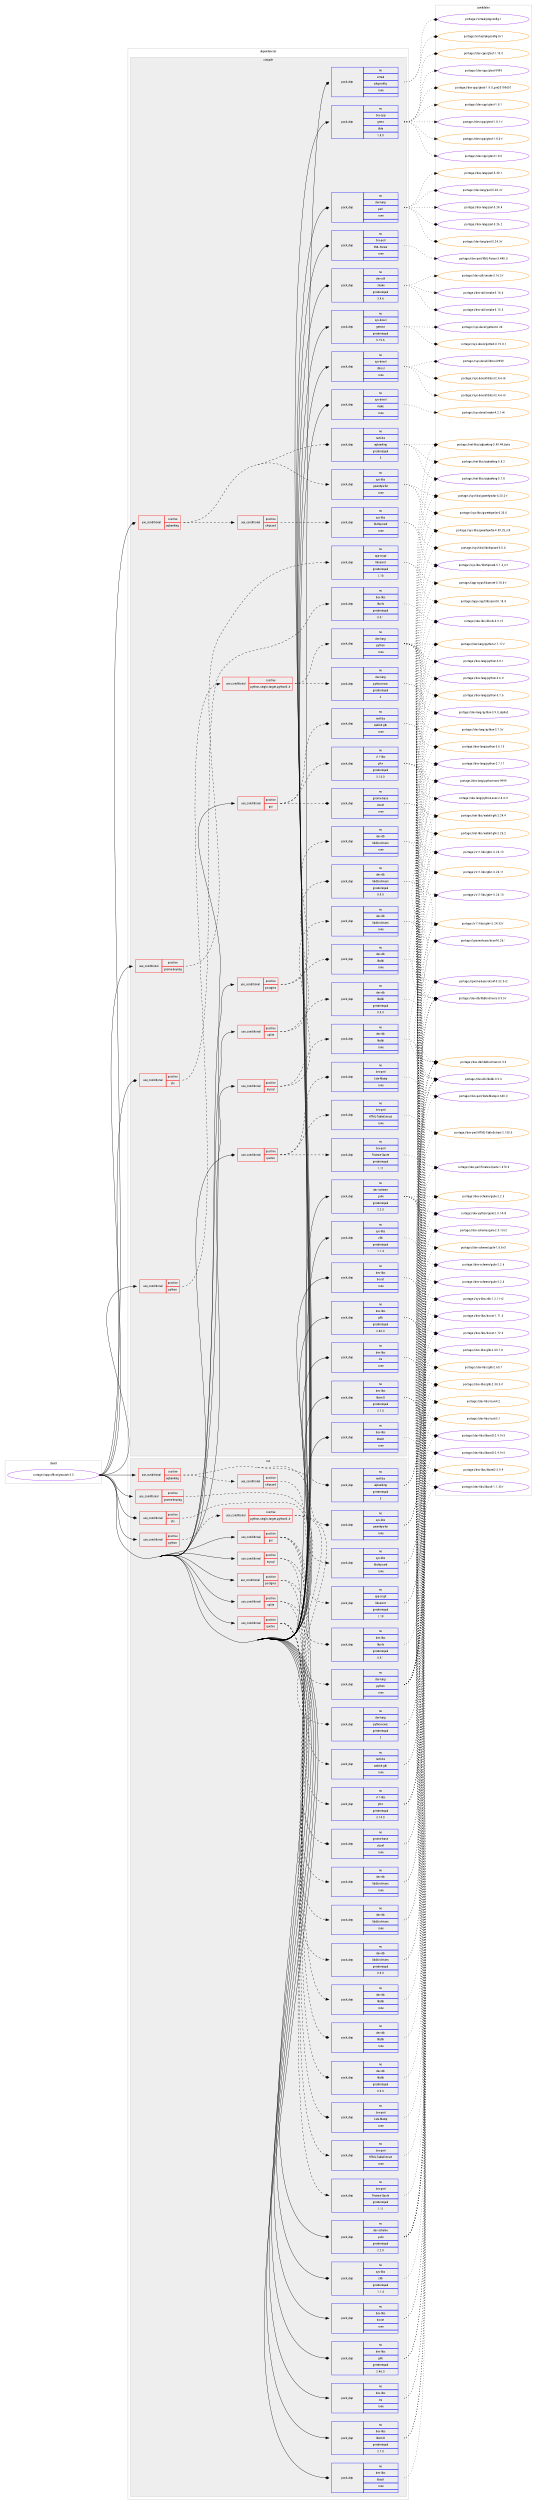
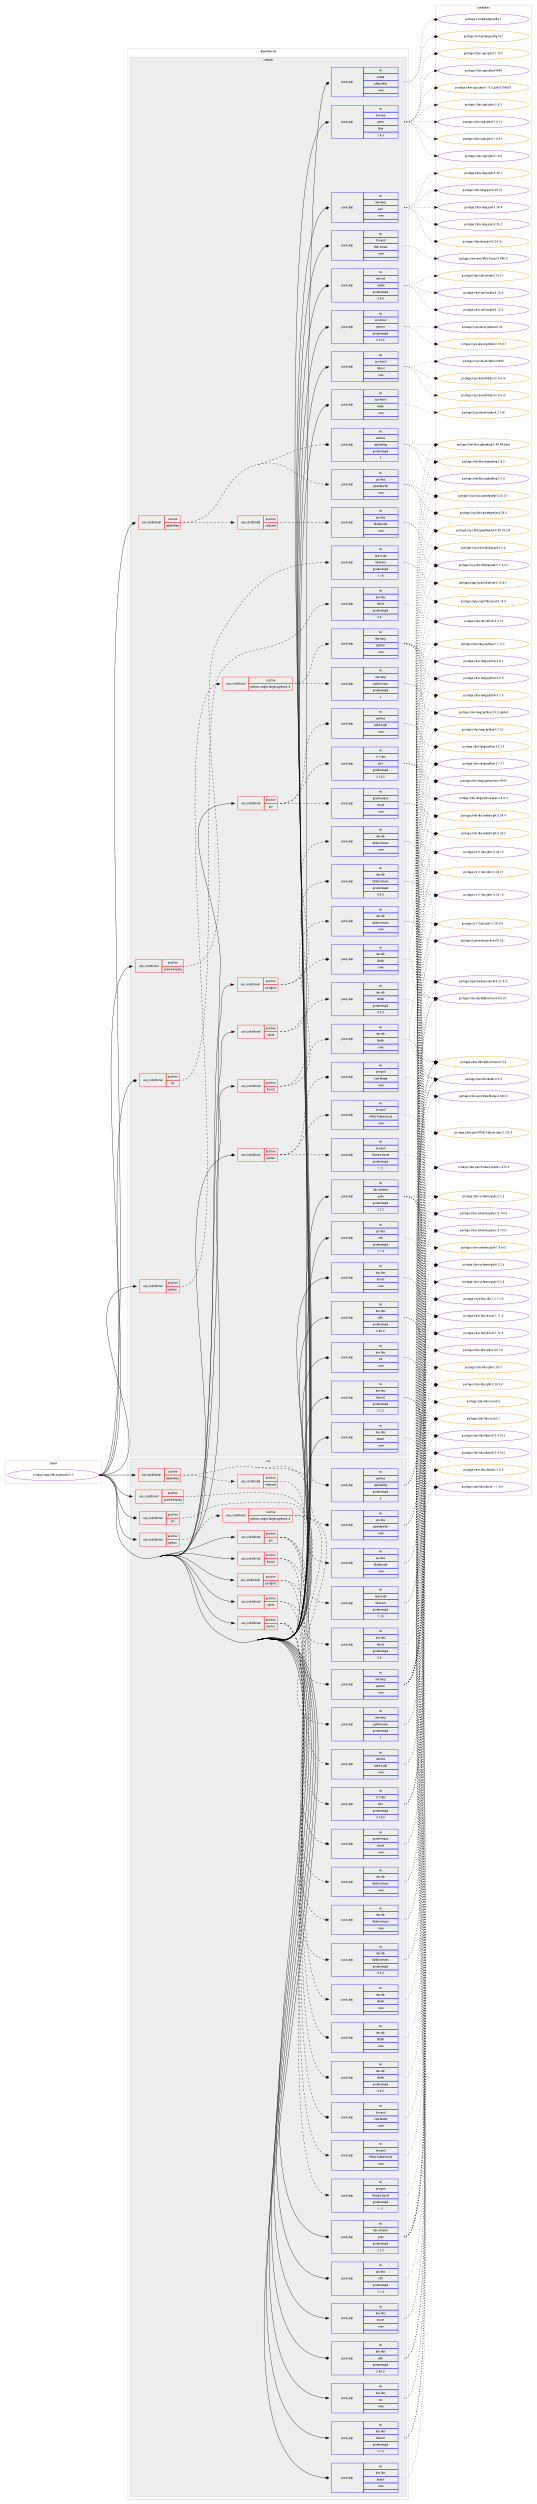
(484, 1213) -> (484, 1213)
